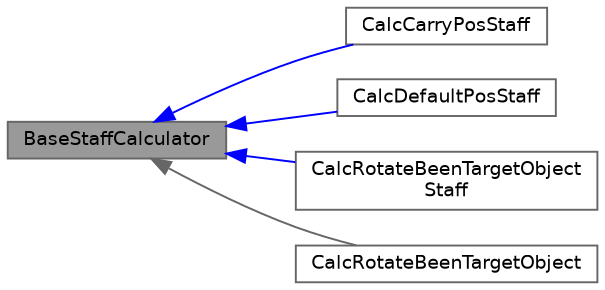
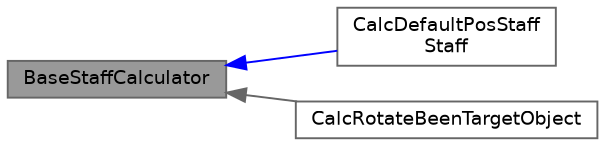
(447, 26) -> none
(447, 98) -> none
(447, 181) -> (447, 37)
